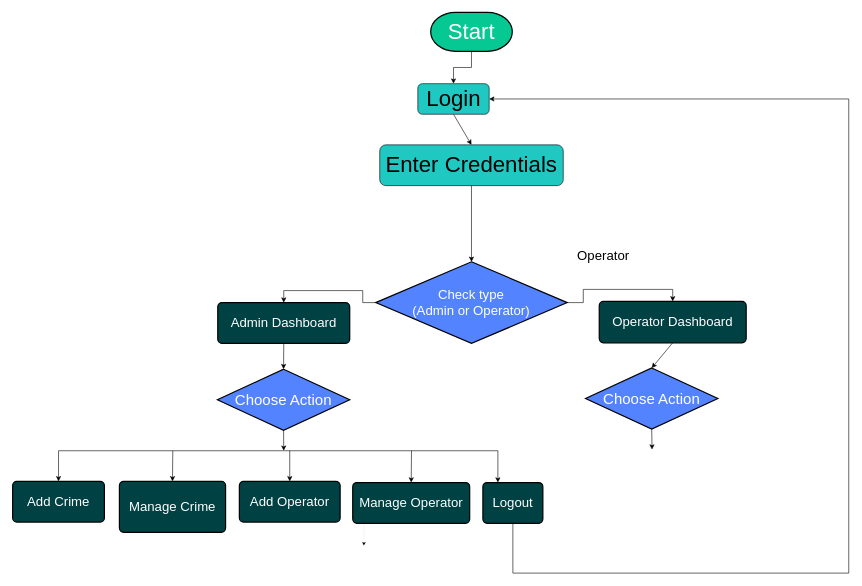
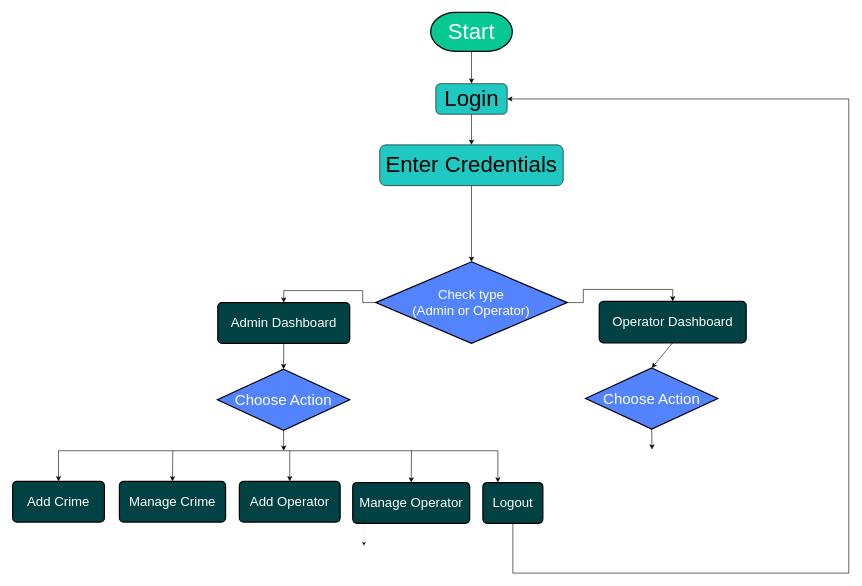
(453, 99) -> (471, 99)
(603, 256) -> none
(172, 507) -> (172, 502)
